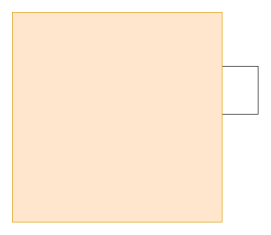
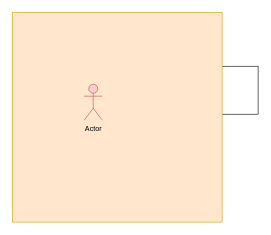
none -> (93, 102)
